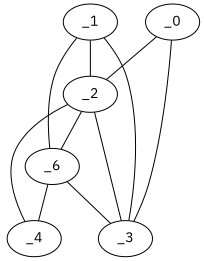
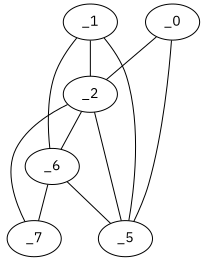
(34, 239) -> (34, 239)
(125, 239) -> (125, 239)
